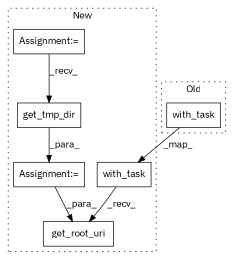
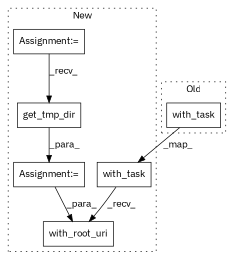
(78, 234) -> (78, 234)
